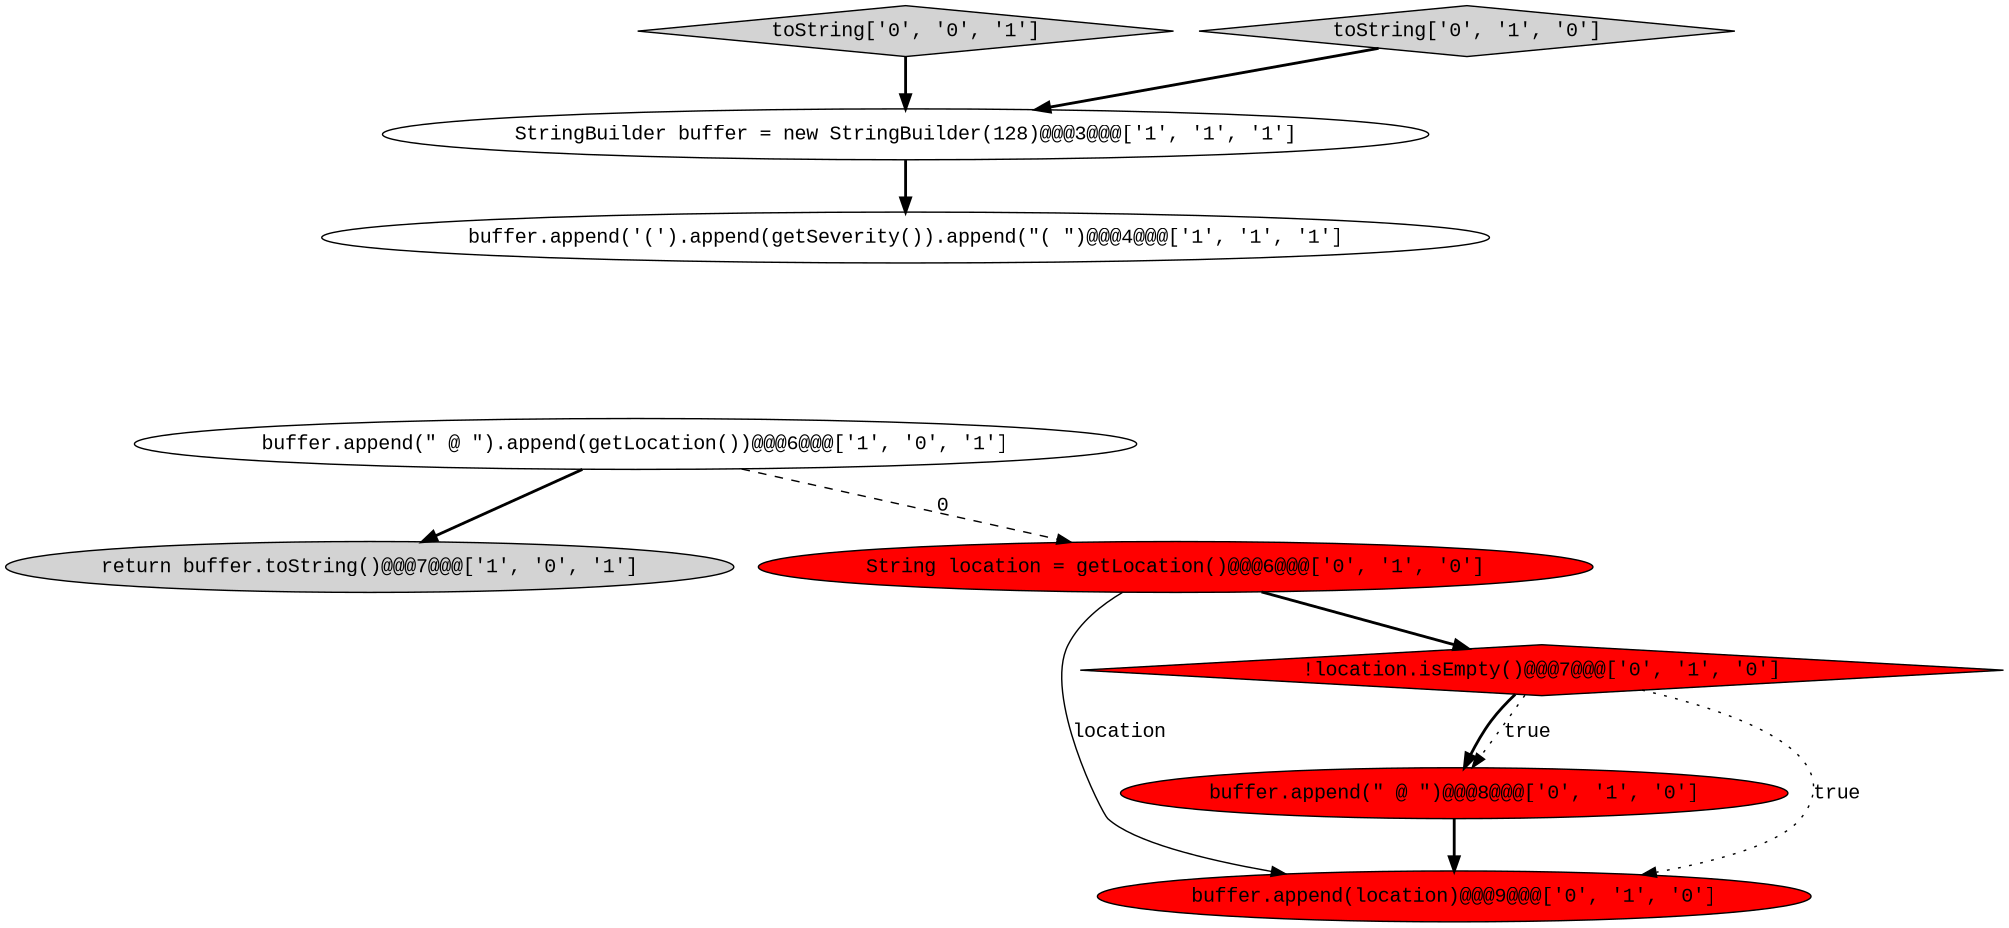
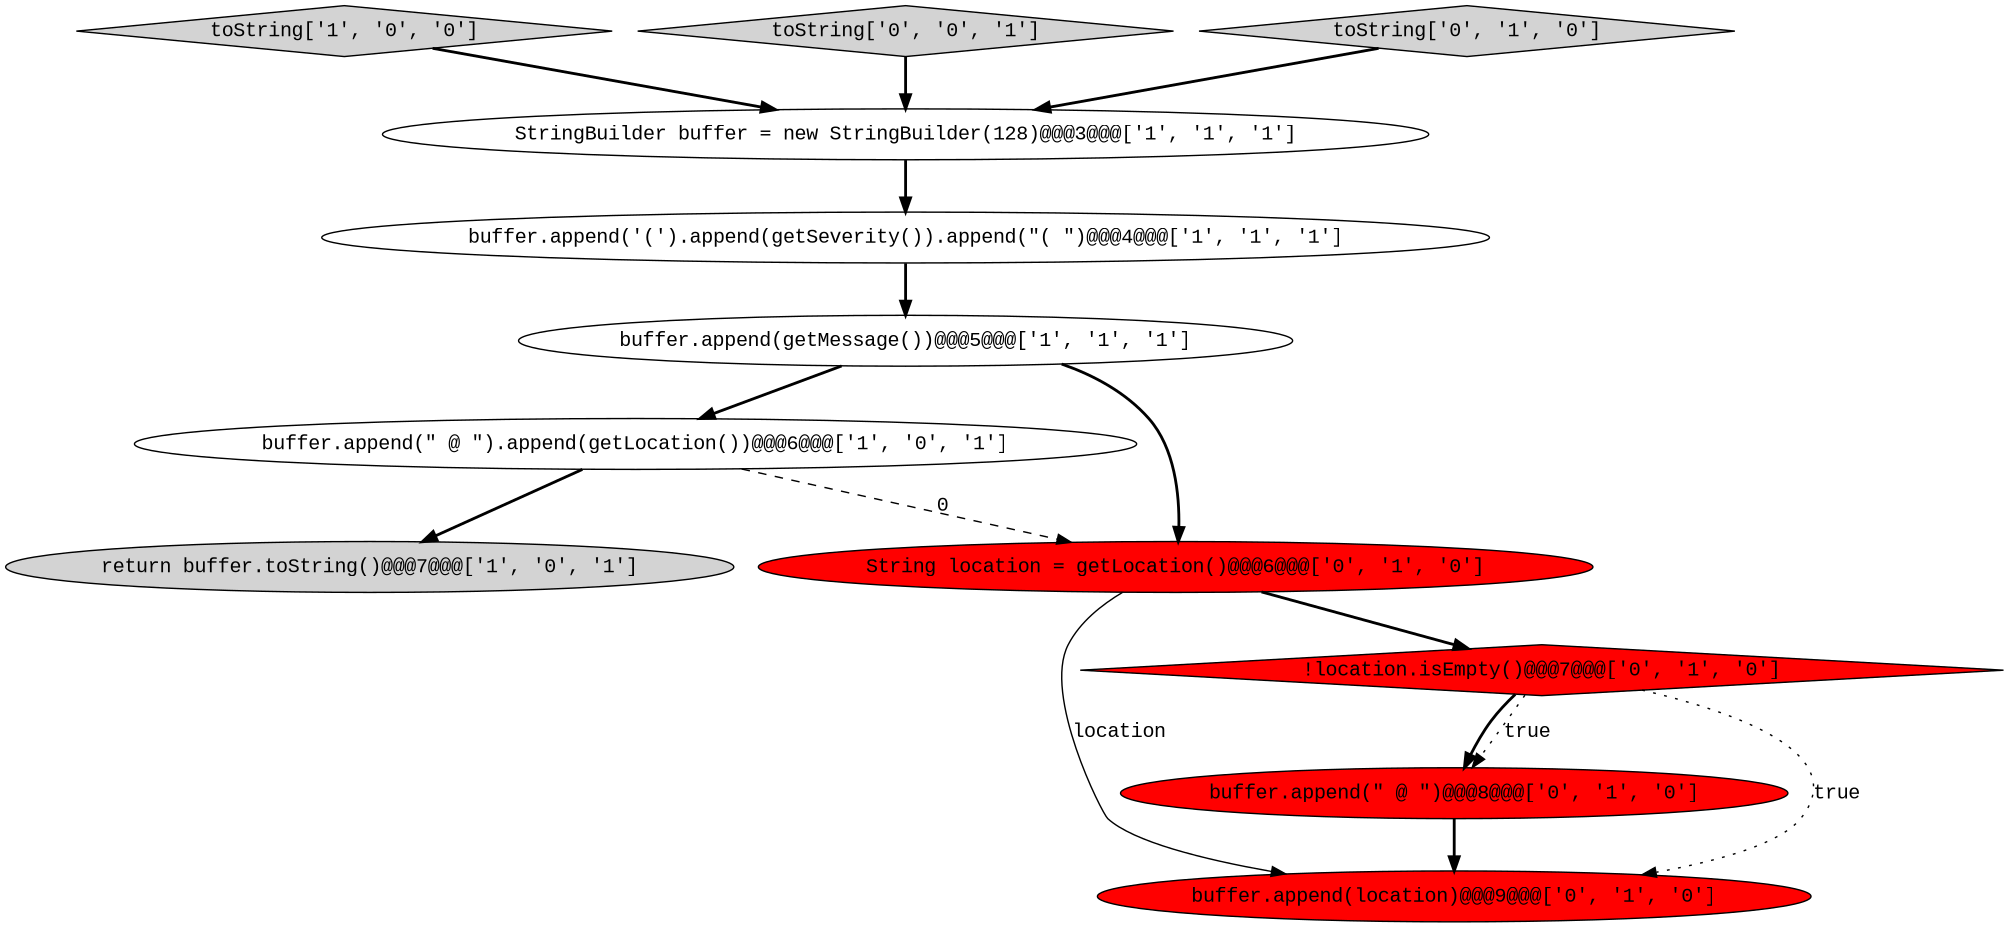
none -> (344, 31)
none -> (906, 341)
